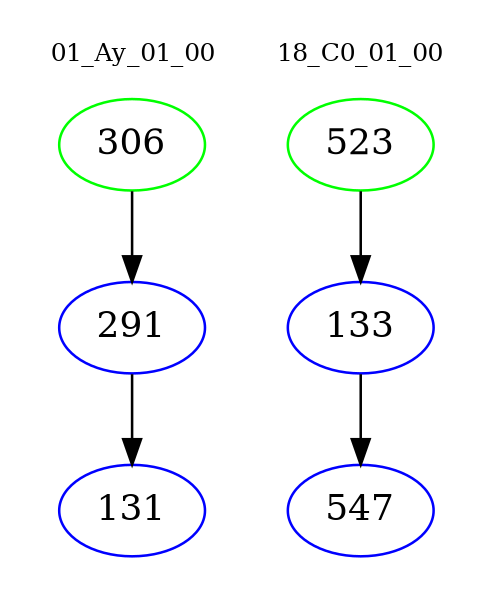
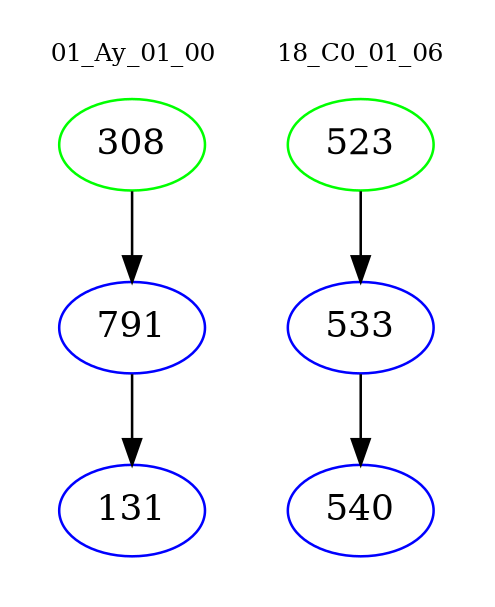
(361, 55) -> (361, 55)
(132, 145) -> (132, 145)
(132, 328) -> (132, 328)
(361, 328) -> (361, 328)
(361, 511) -> (361, 511)
